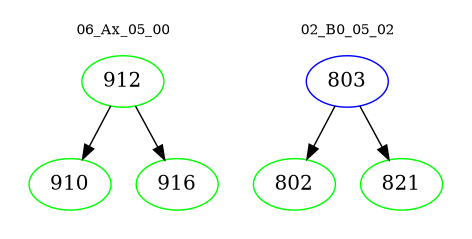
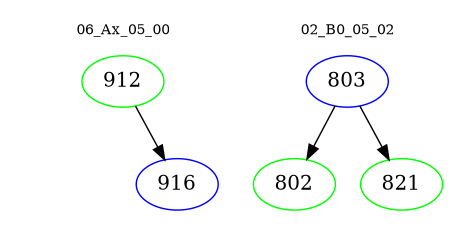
(70, 184) -> none
(177, 184) -> (177, 184)
